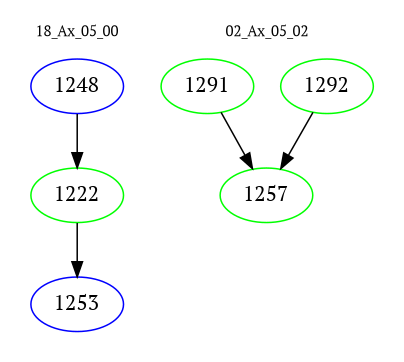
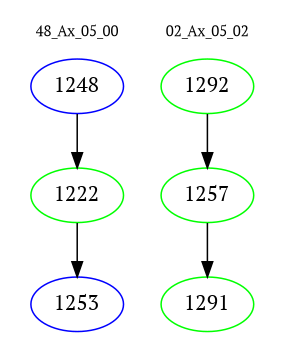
(77, 33) -> (77, 33)
(233, 134) -> (207, 242)
